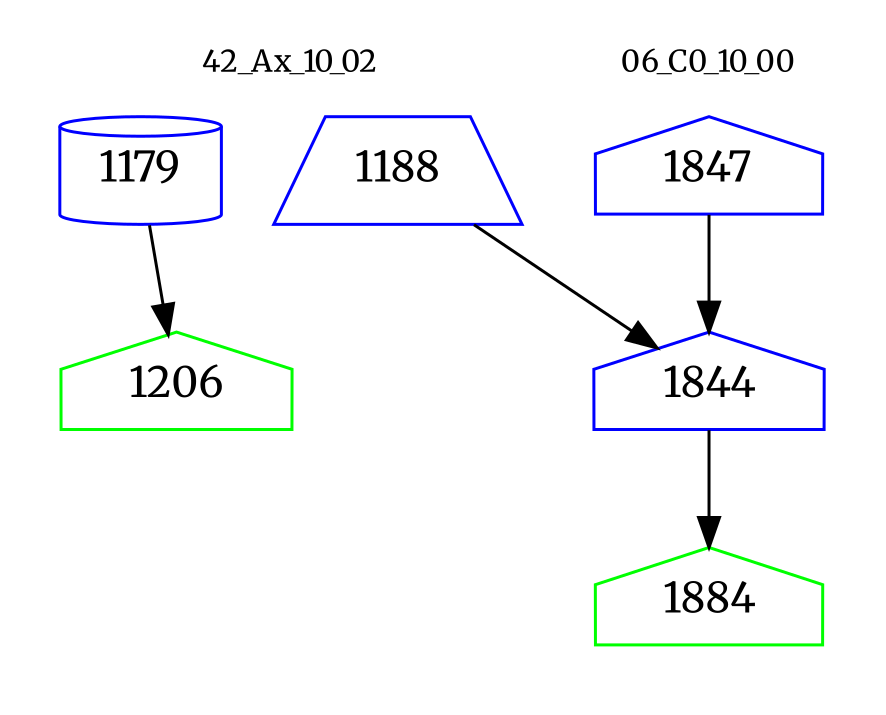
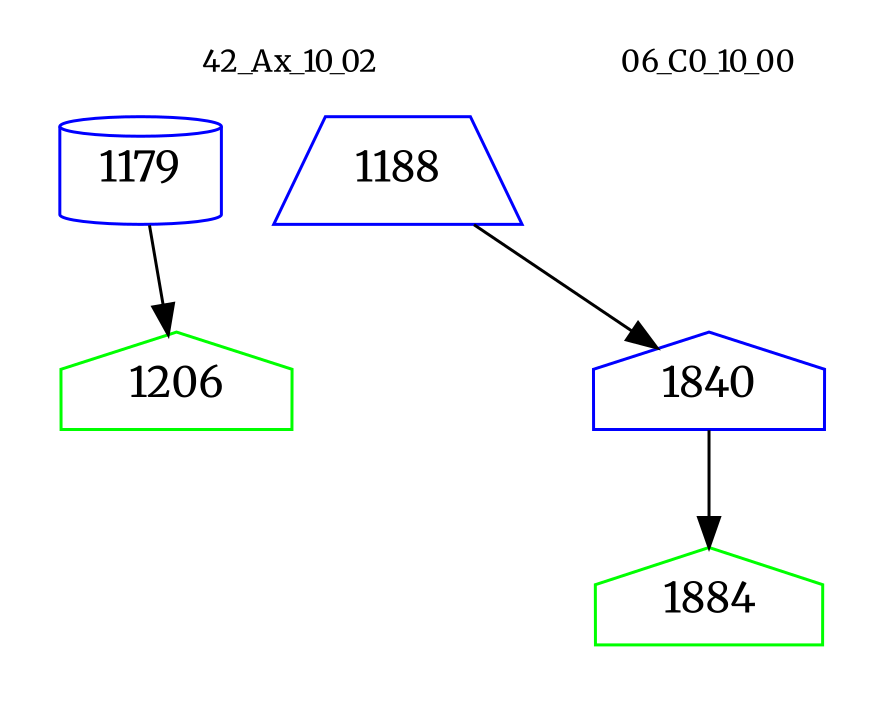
(709, 171) -> none
(709, 386) -> (709, 386)
